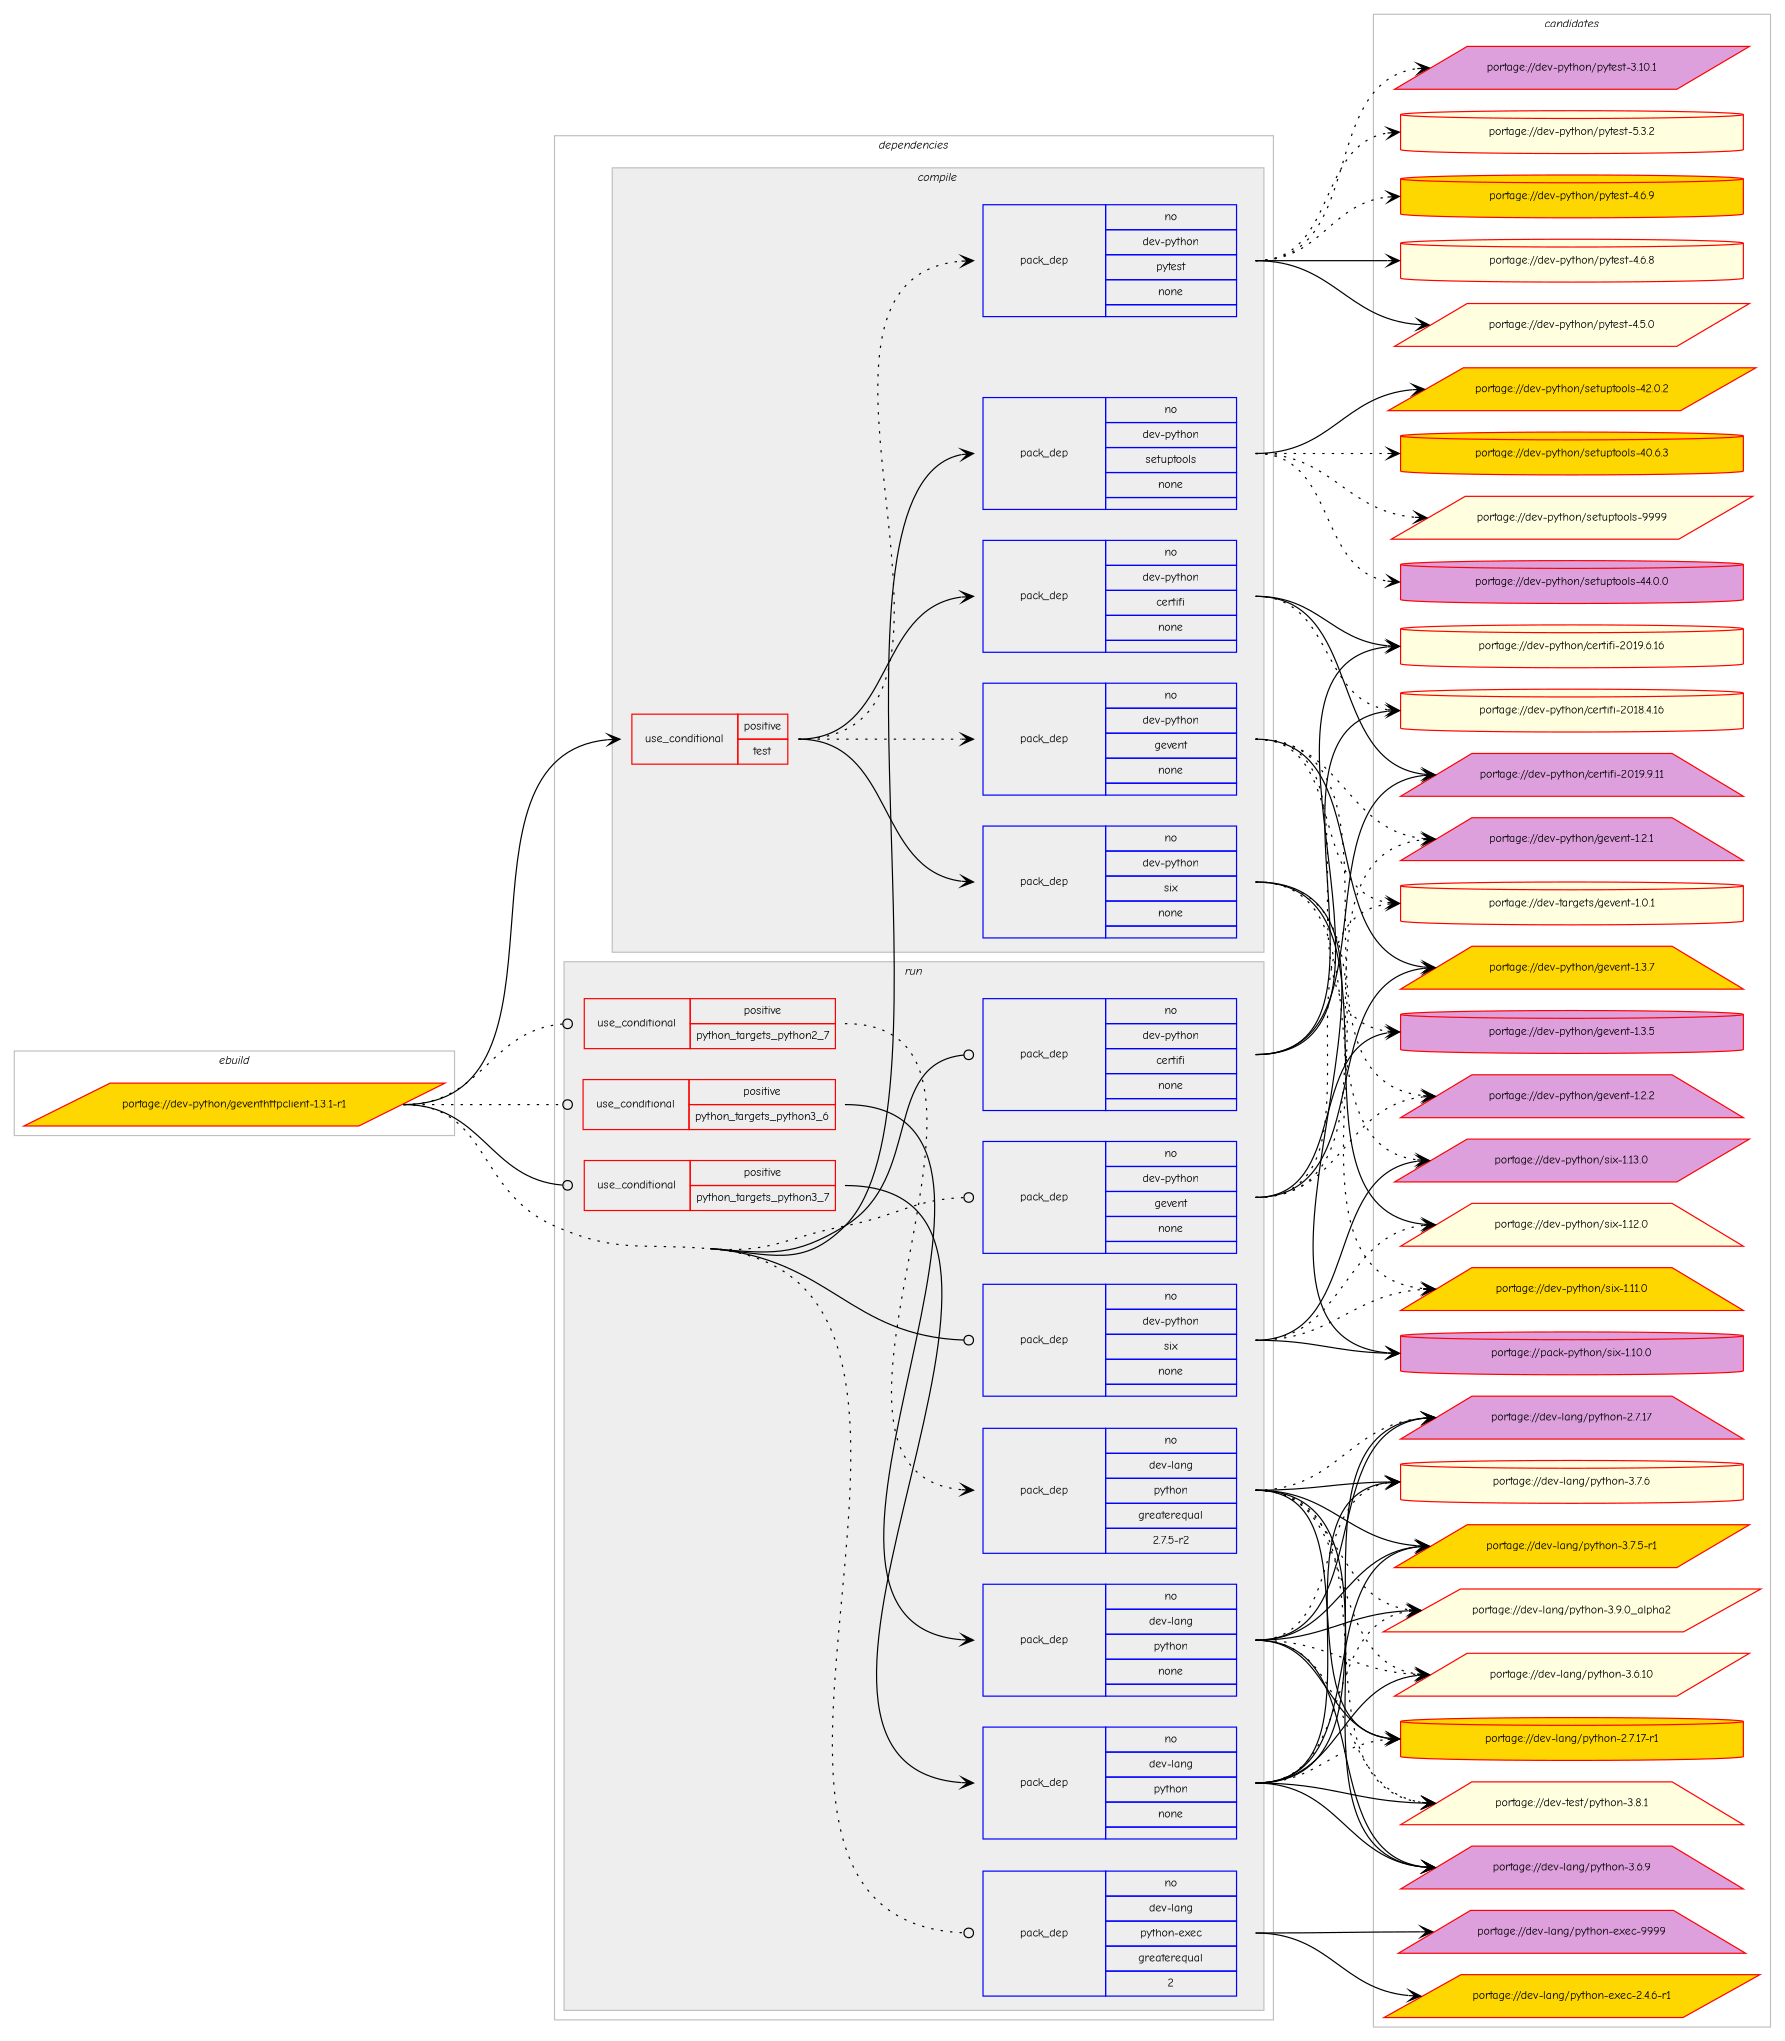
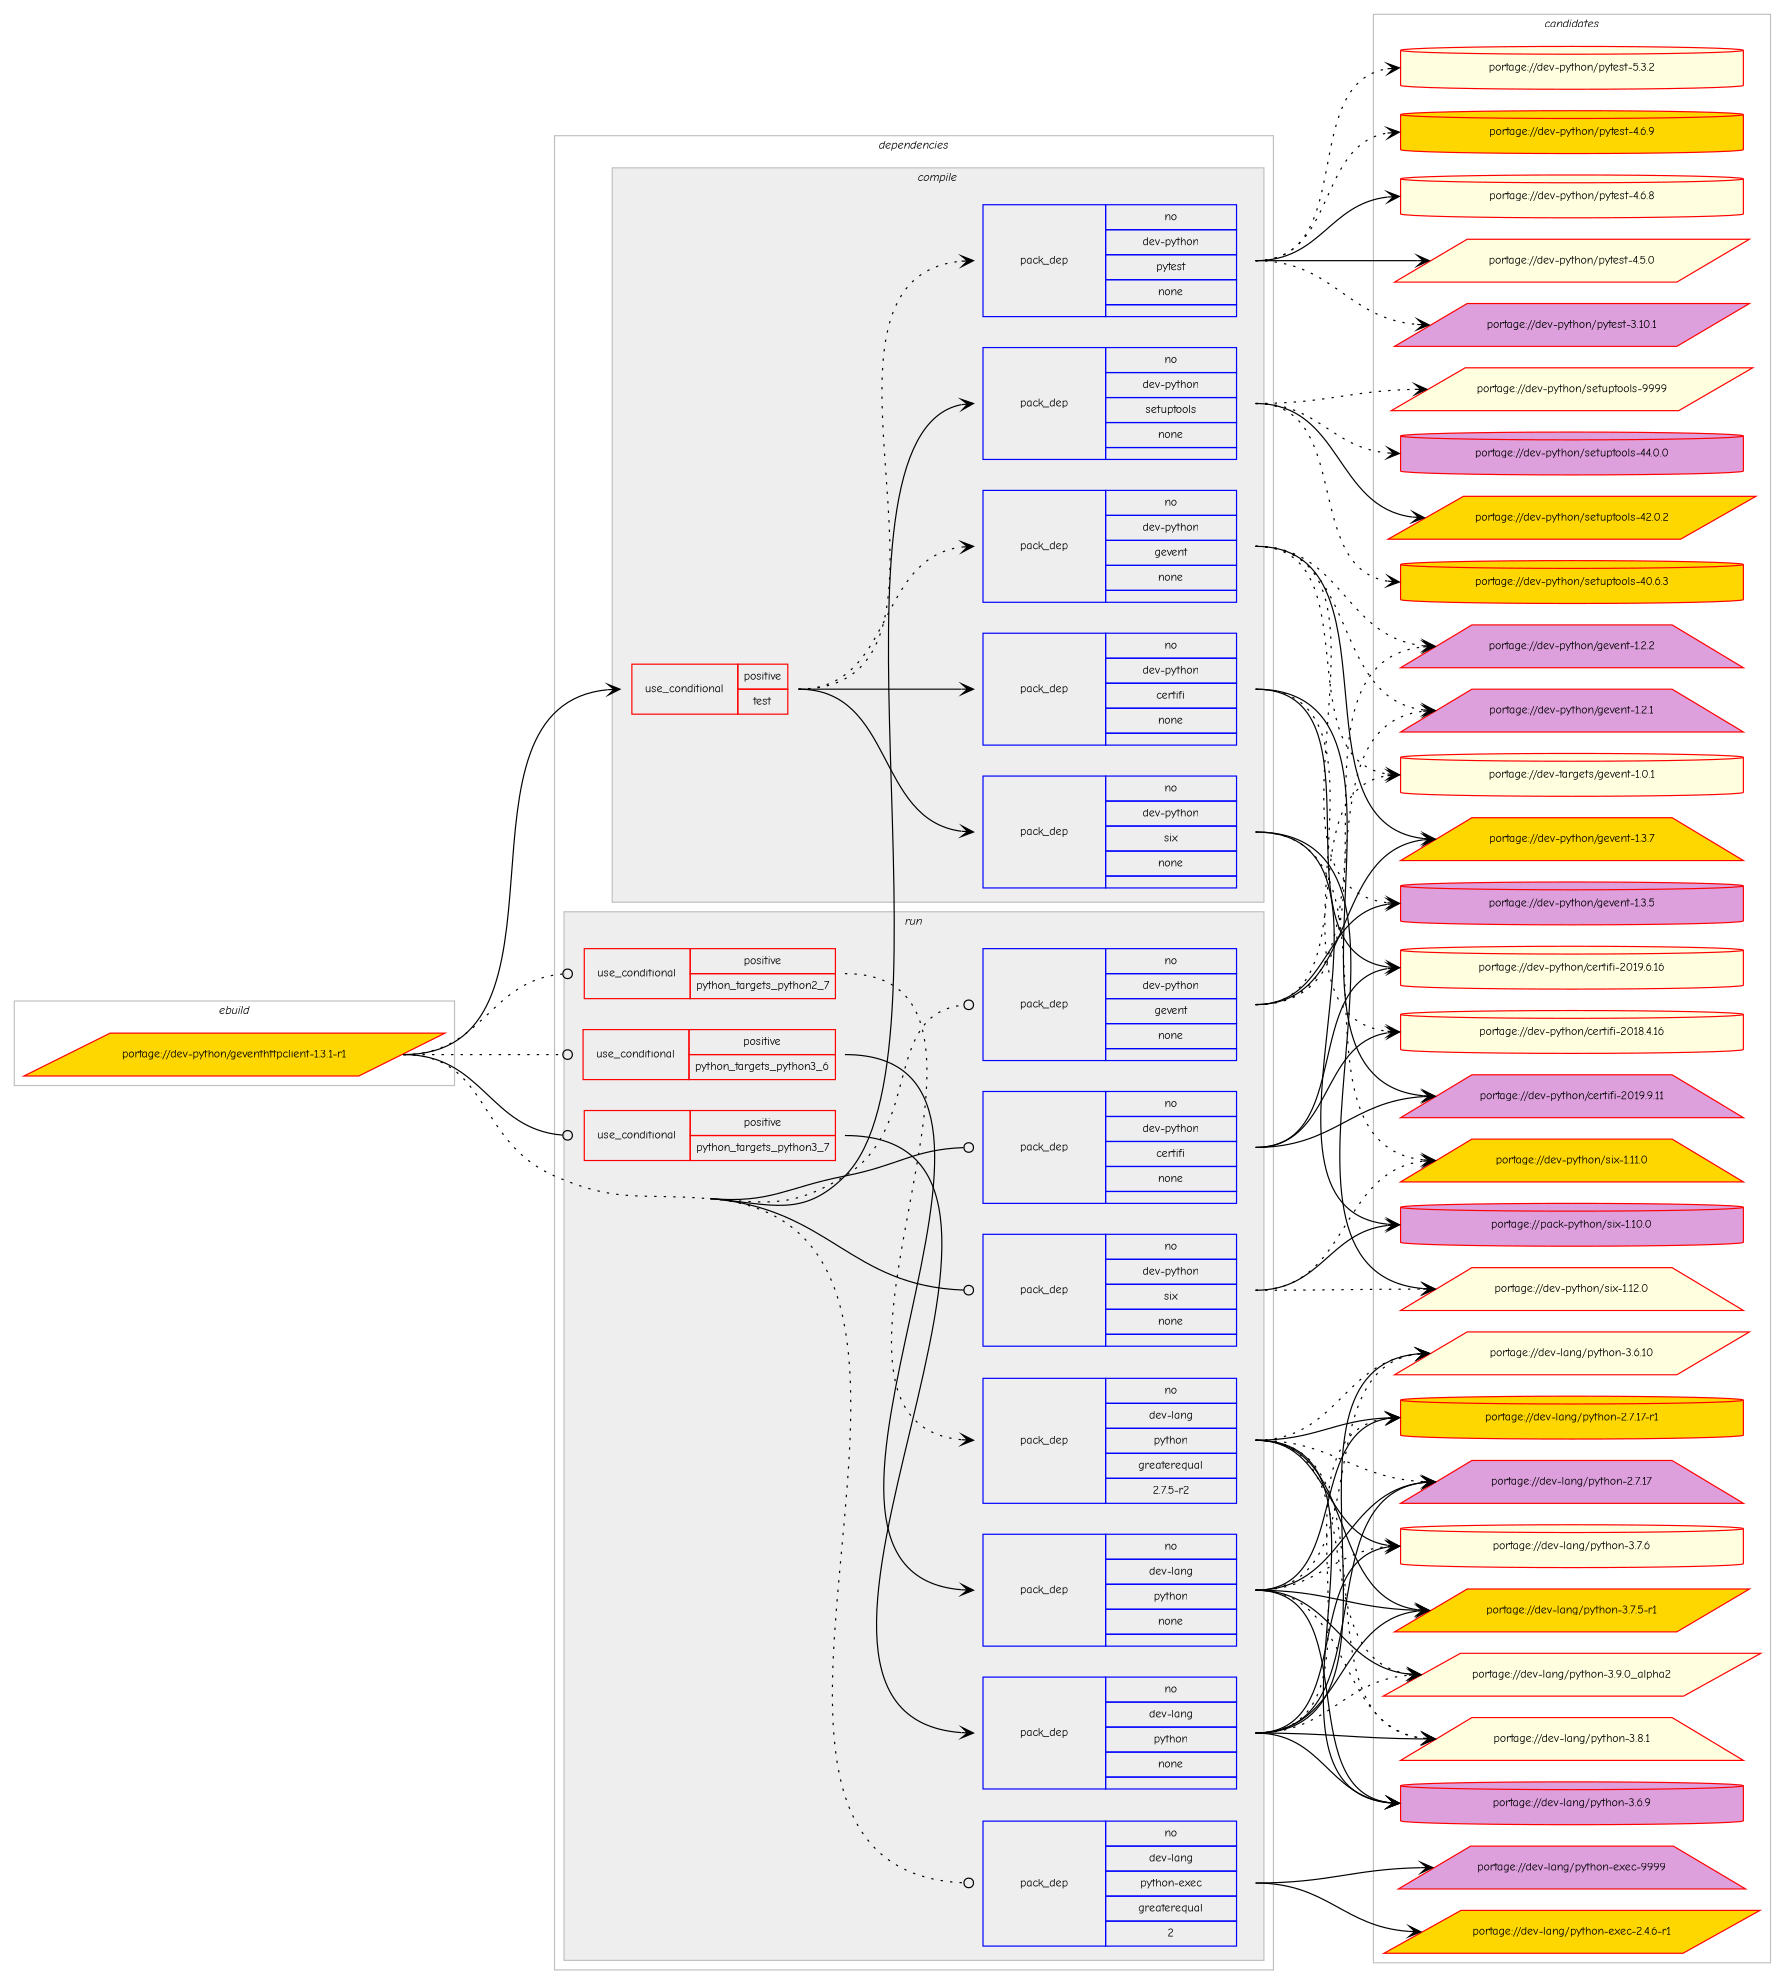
(1572, 1161) -> none
(1572, 1803) -> (1572, 1739)
(1572, 1868) -> (1572, 1803)
